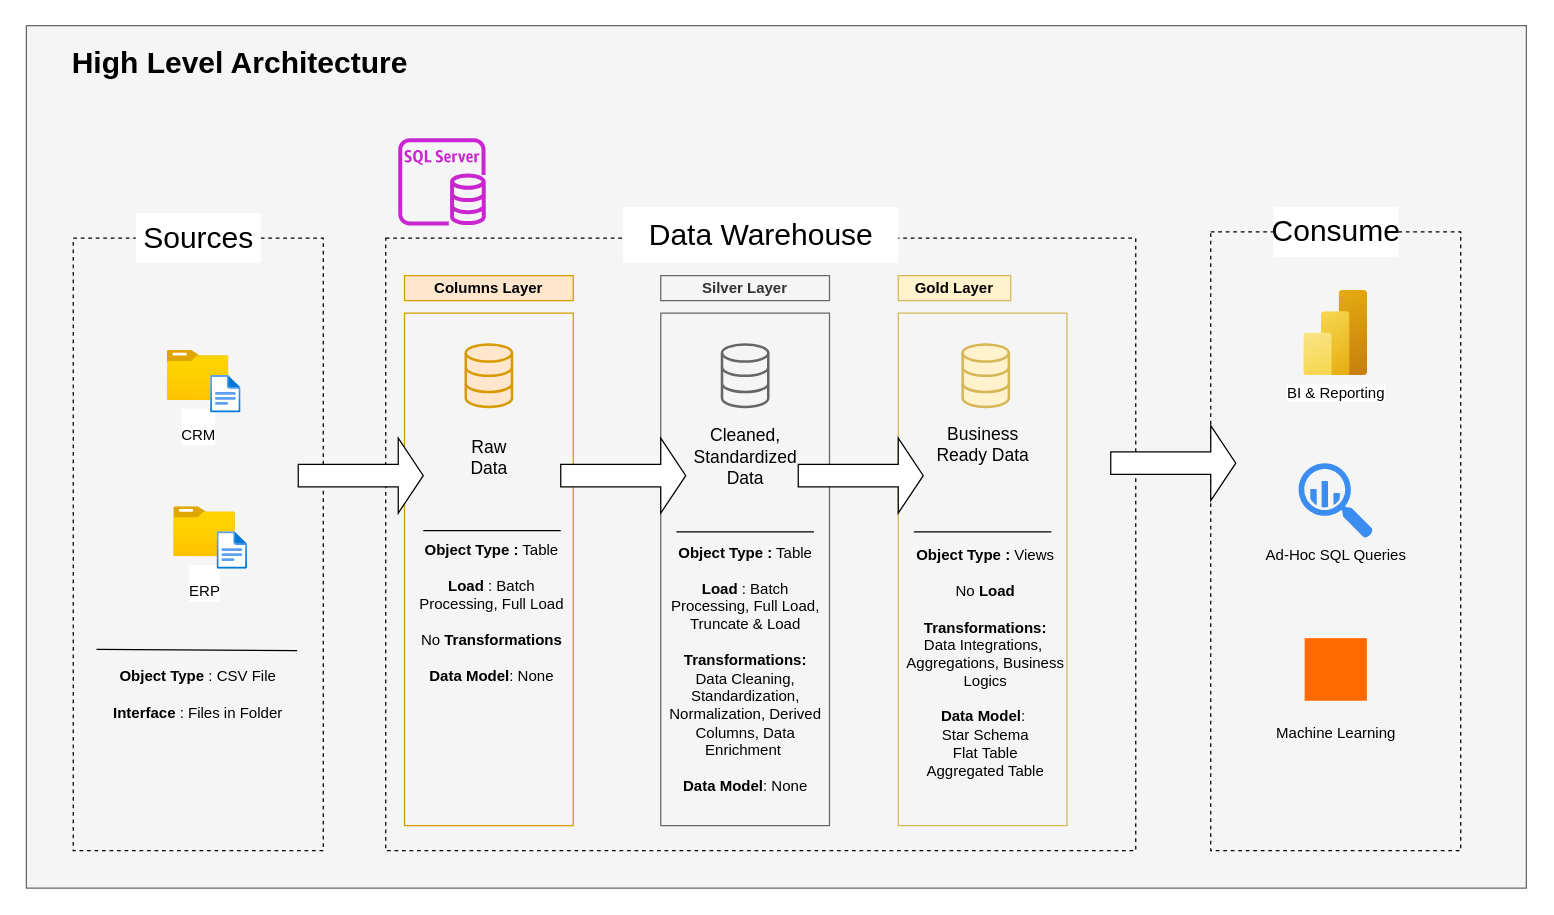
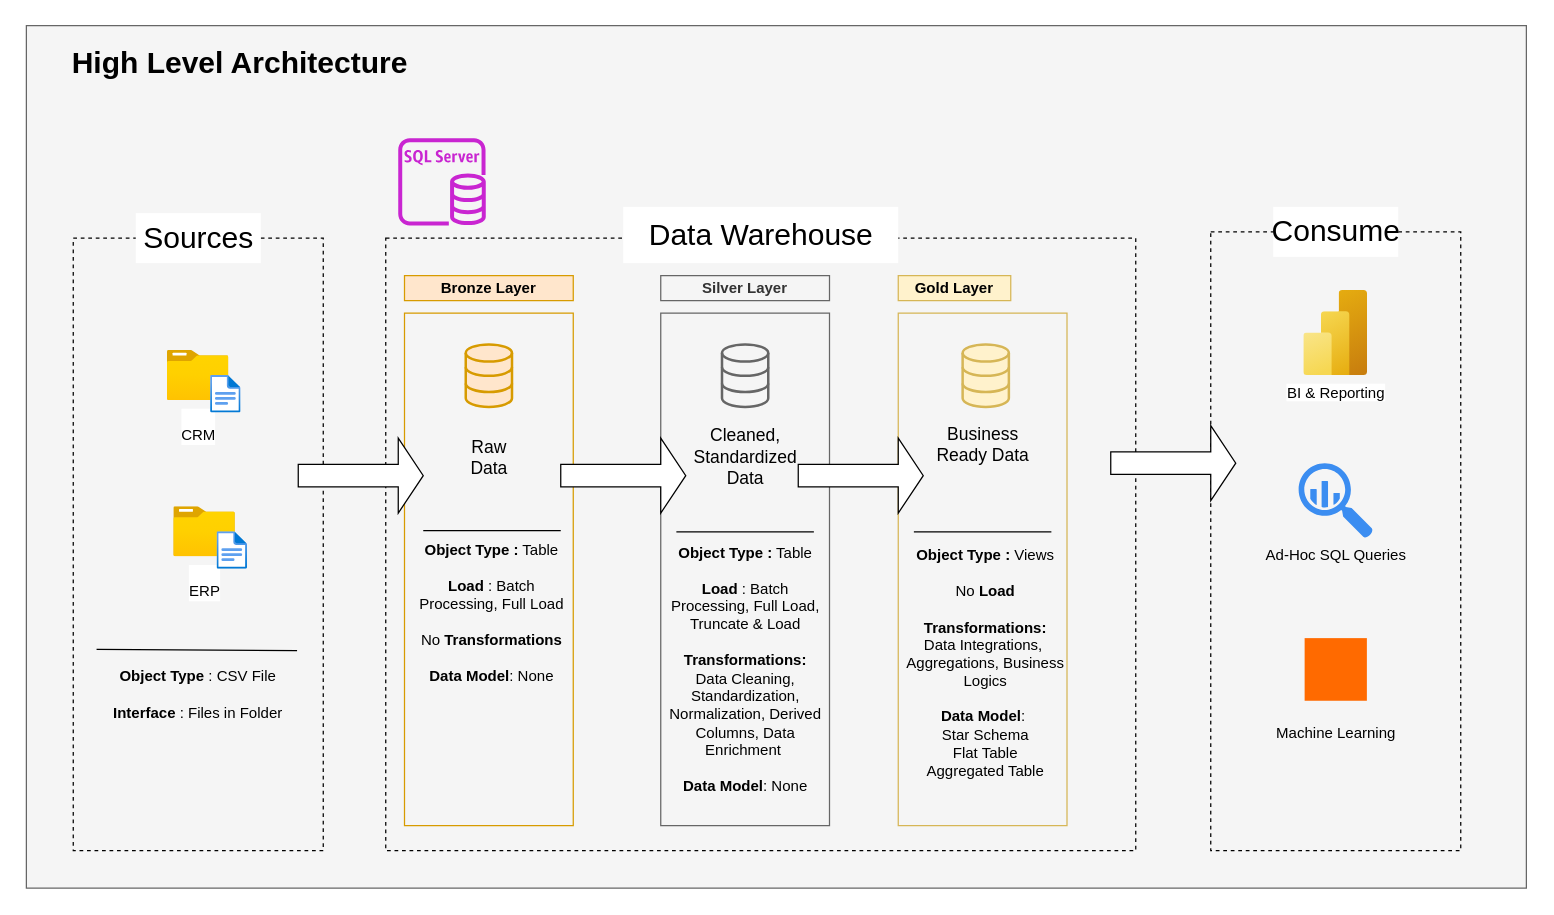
(489, 288) -> (489, 288)
